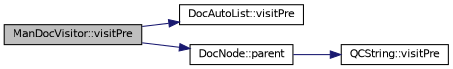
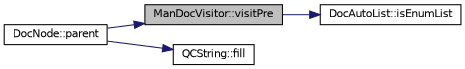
(241, 15) -> (391, 15)
(161, 45) -> (121, 26)
(395, 55) -> (214, 55)
